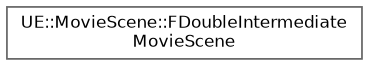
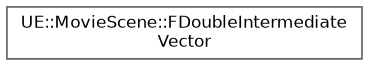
(184, 33) -> (184, 33)
